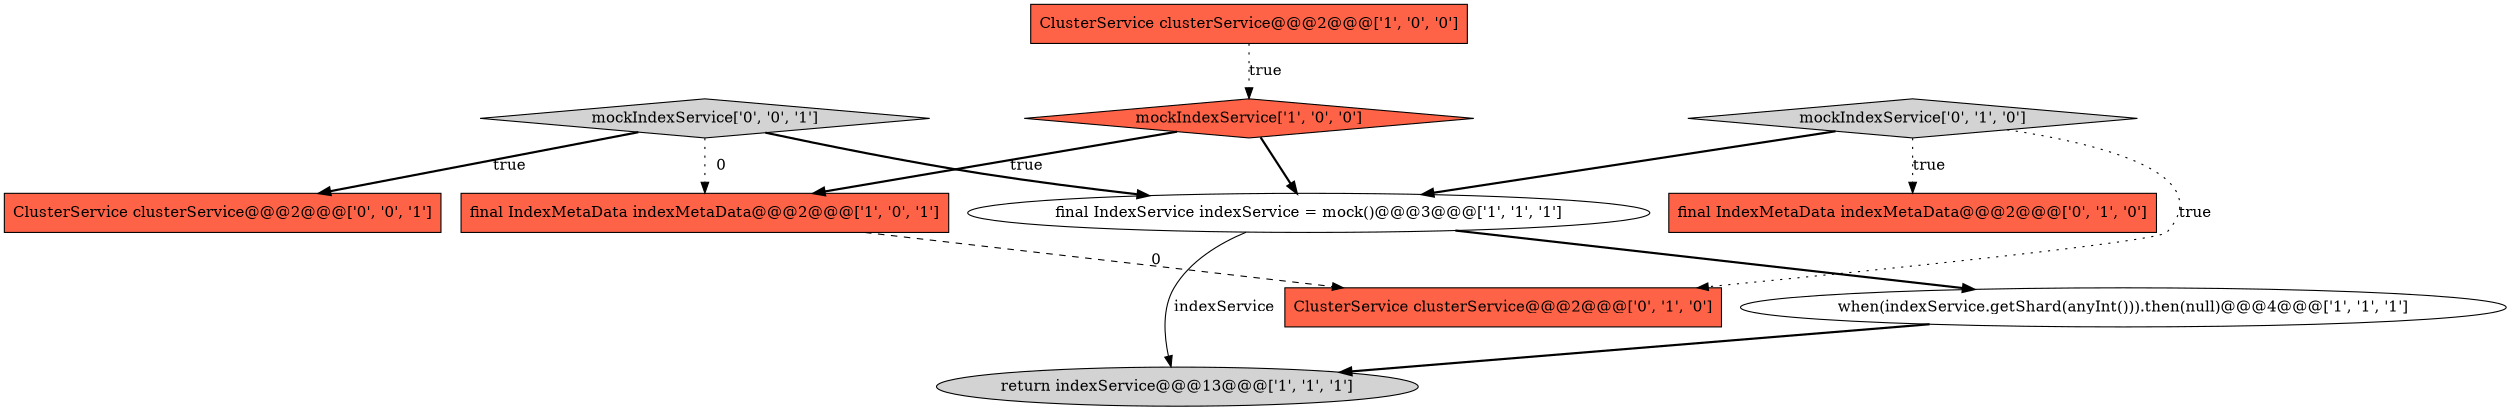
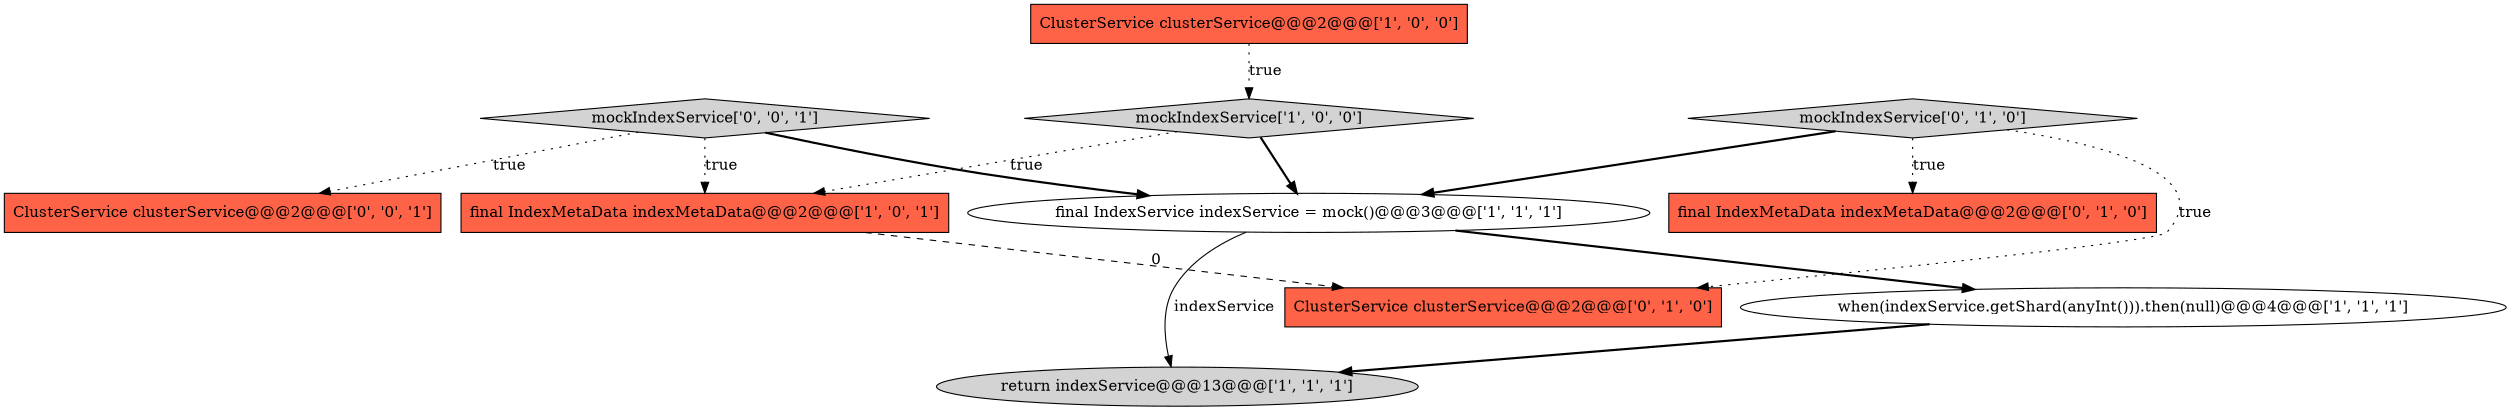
(1249, 118) -> (1249, 118)
(484, 162) -> (484, 162)
(1001, 162) -> (1001, 162)
(722, 166) -> (722, 166)
